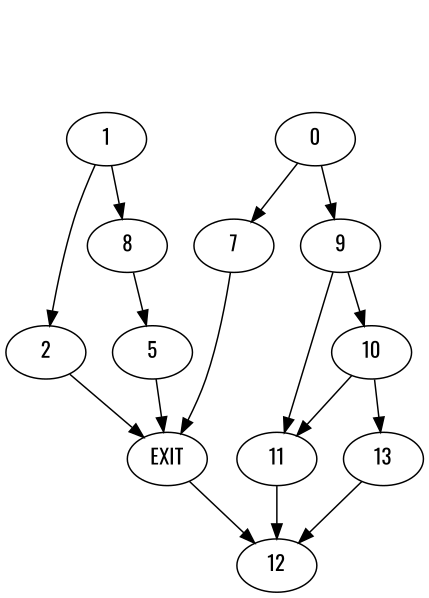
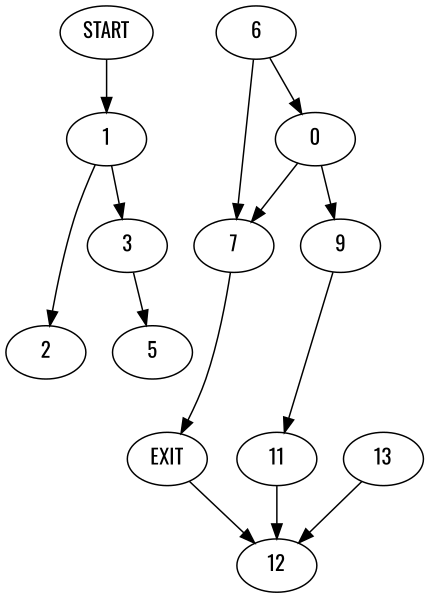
none -> (107, 33)
none -> (256, 33)
(127, 246) -> (127, 246)
(372, 352) -> none
(159, 398) -> none
(101, 401) -> none
